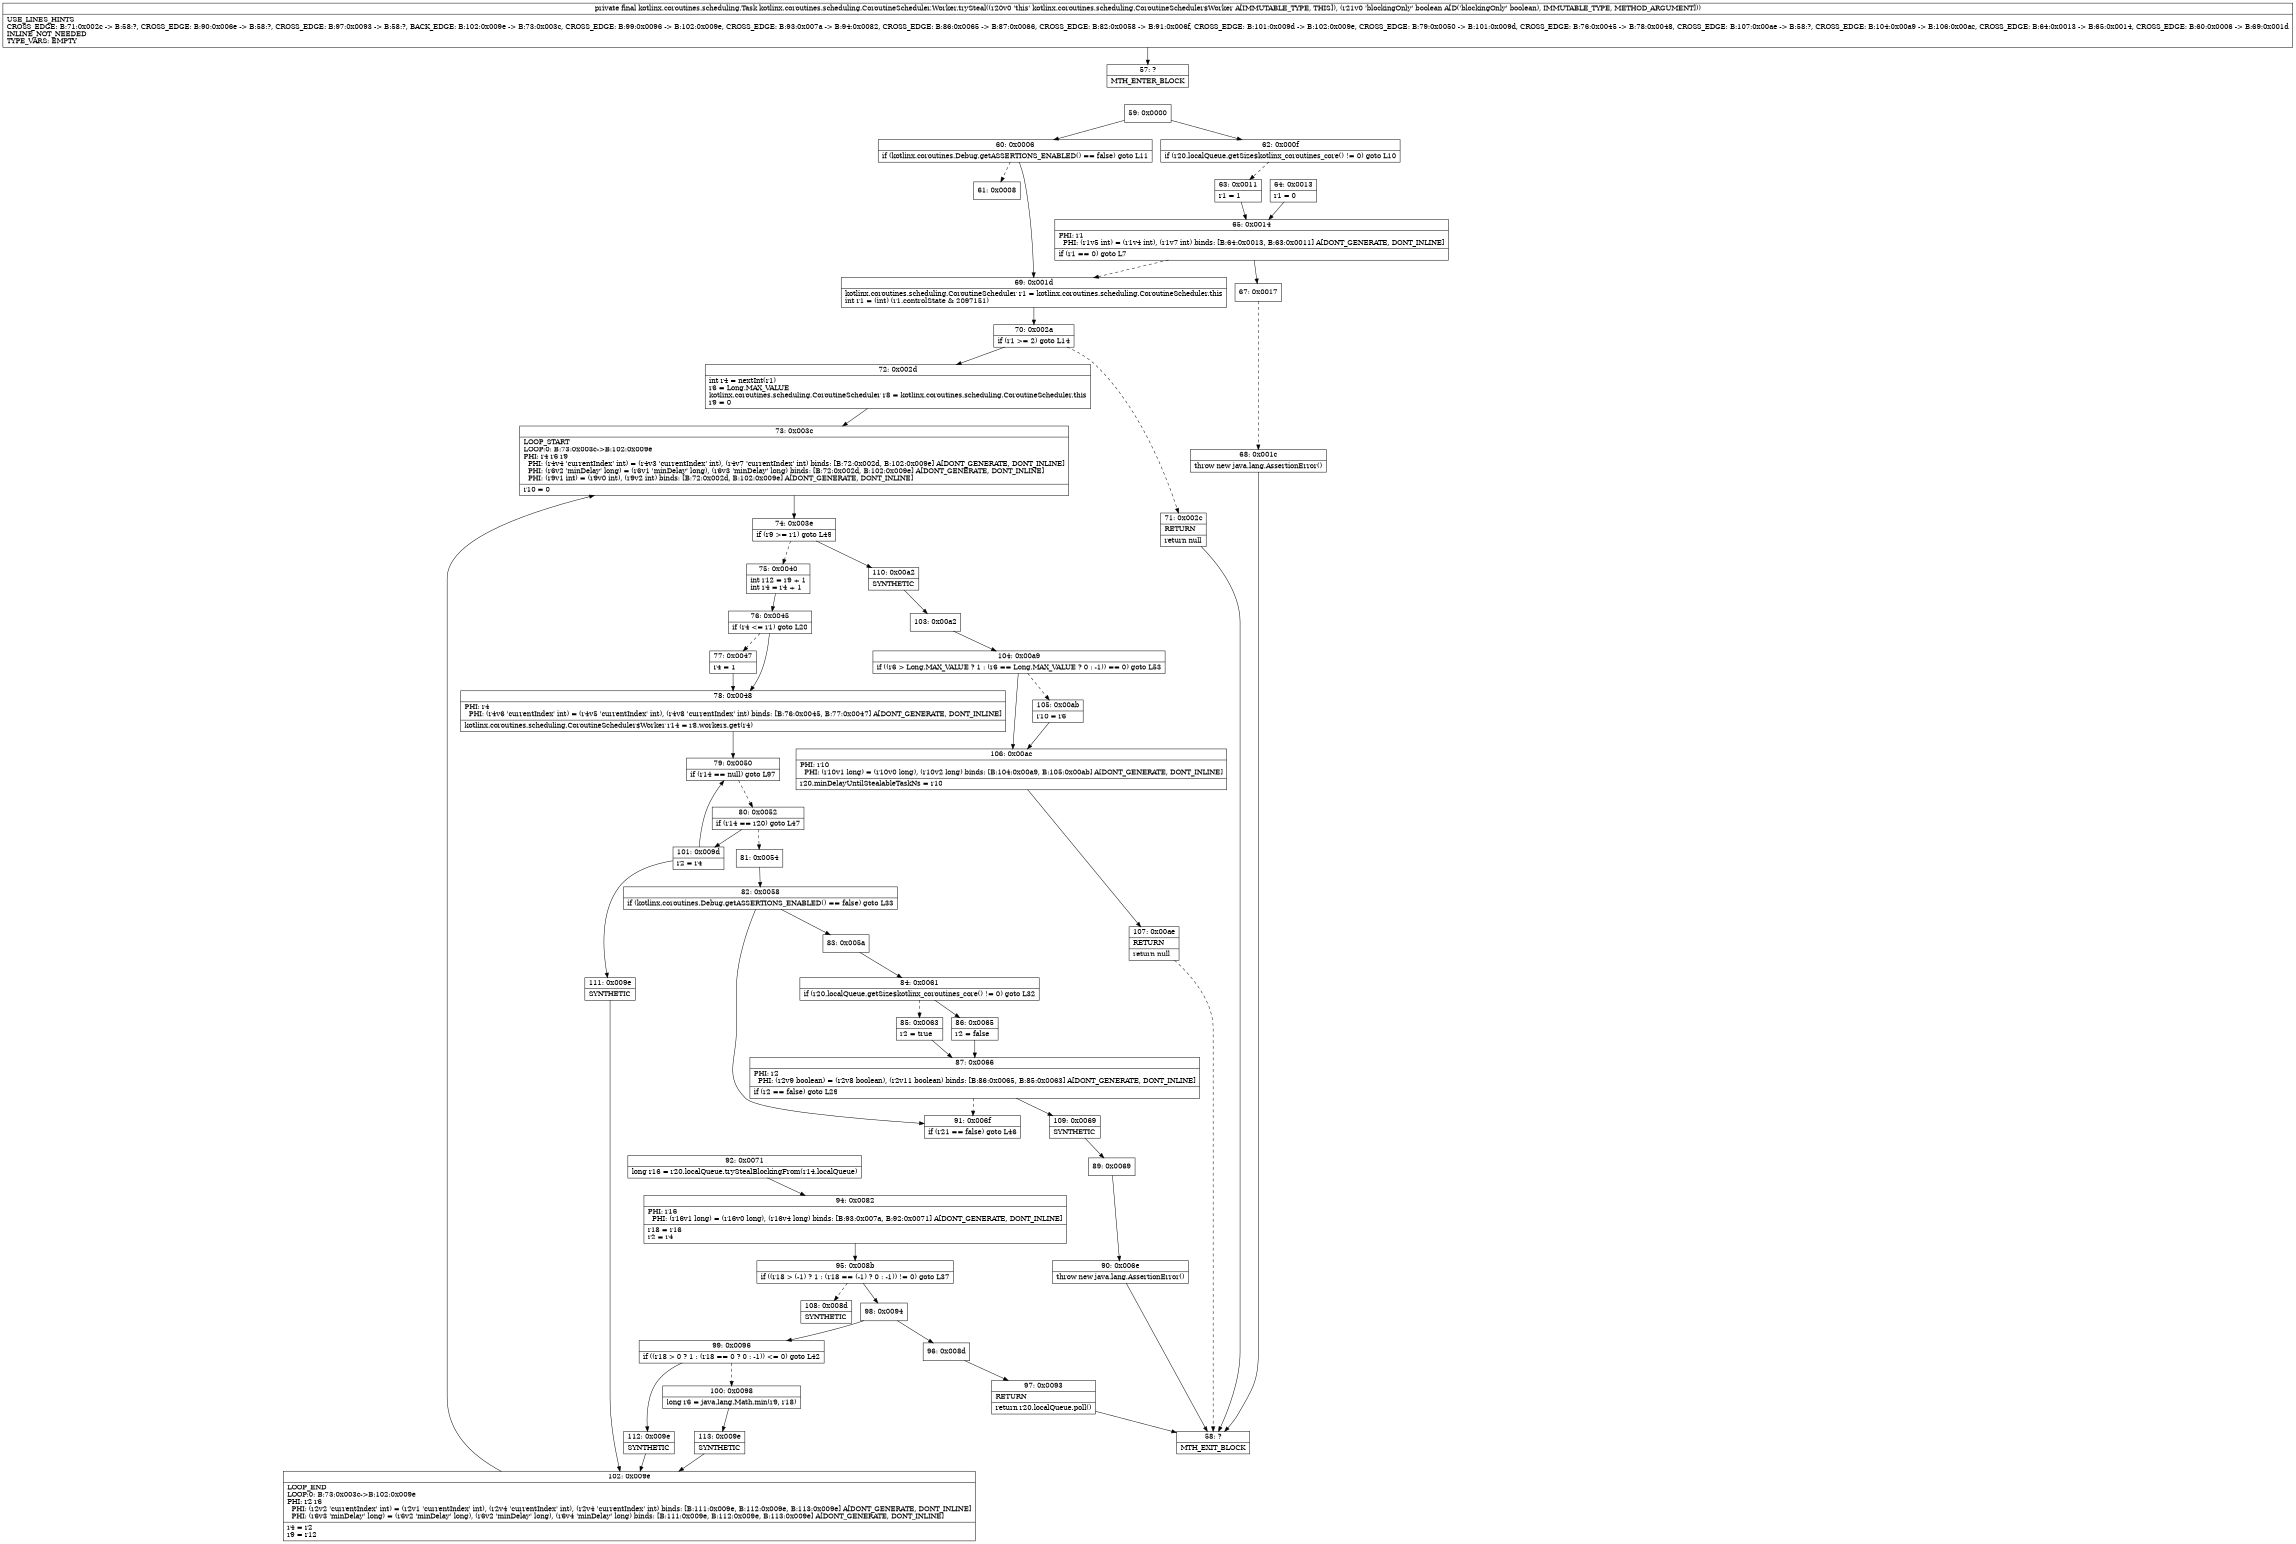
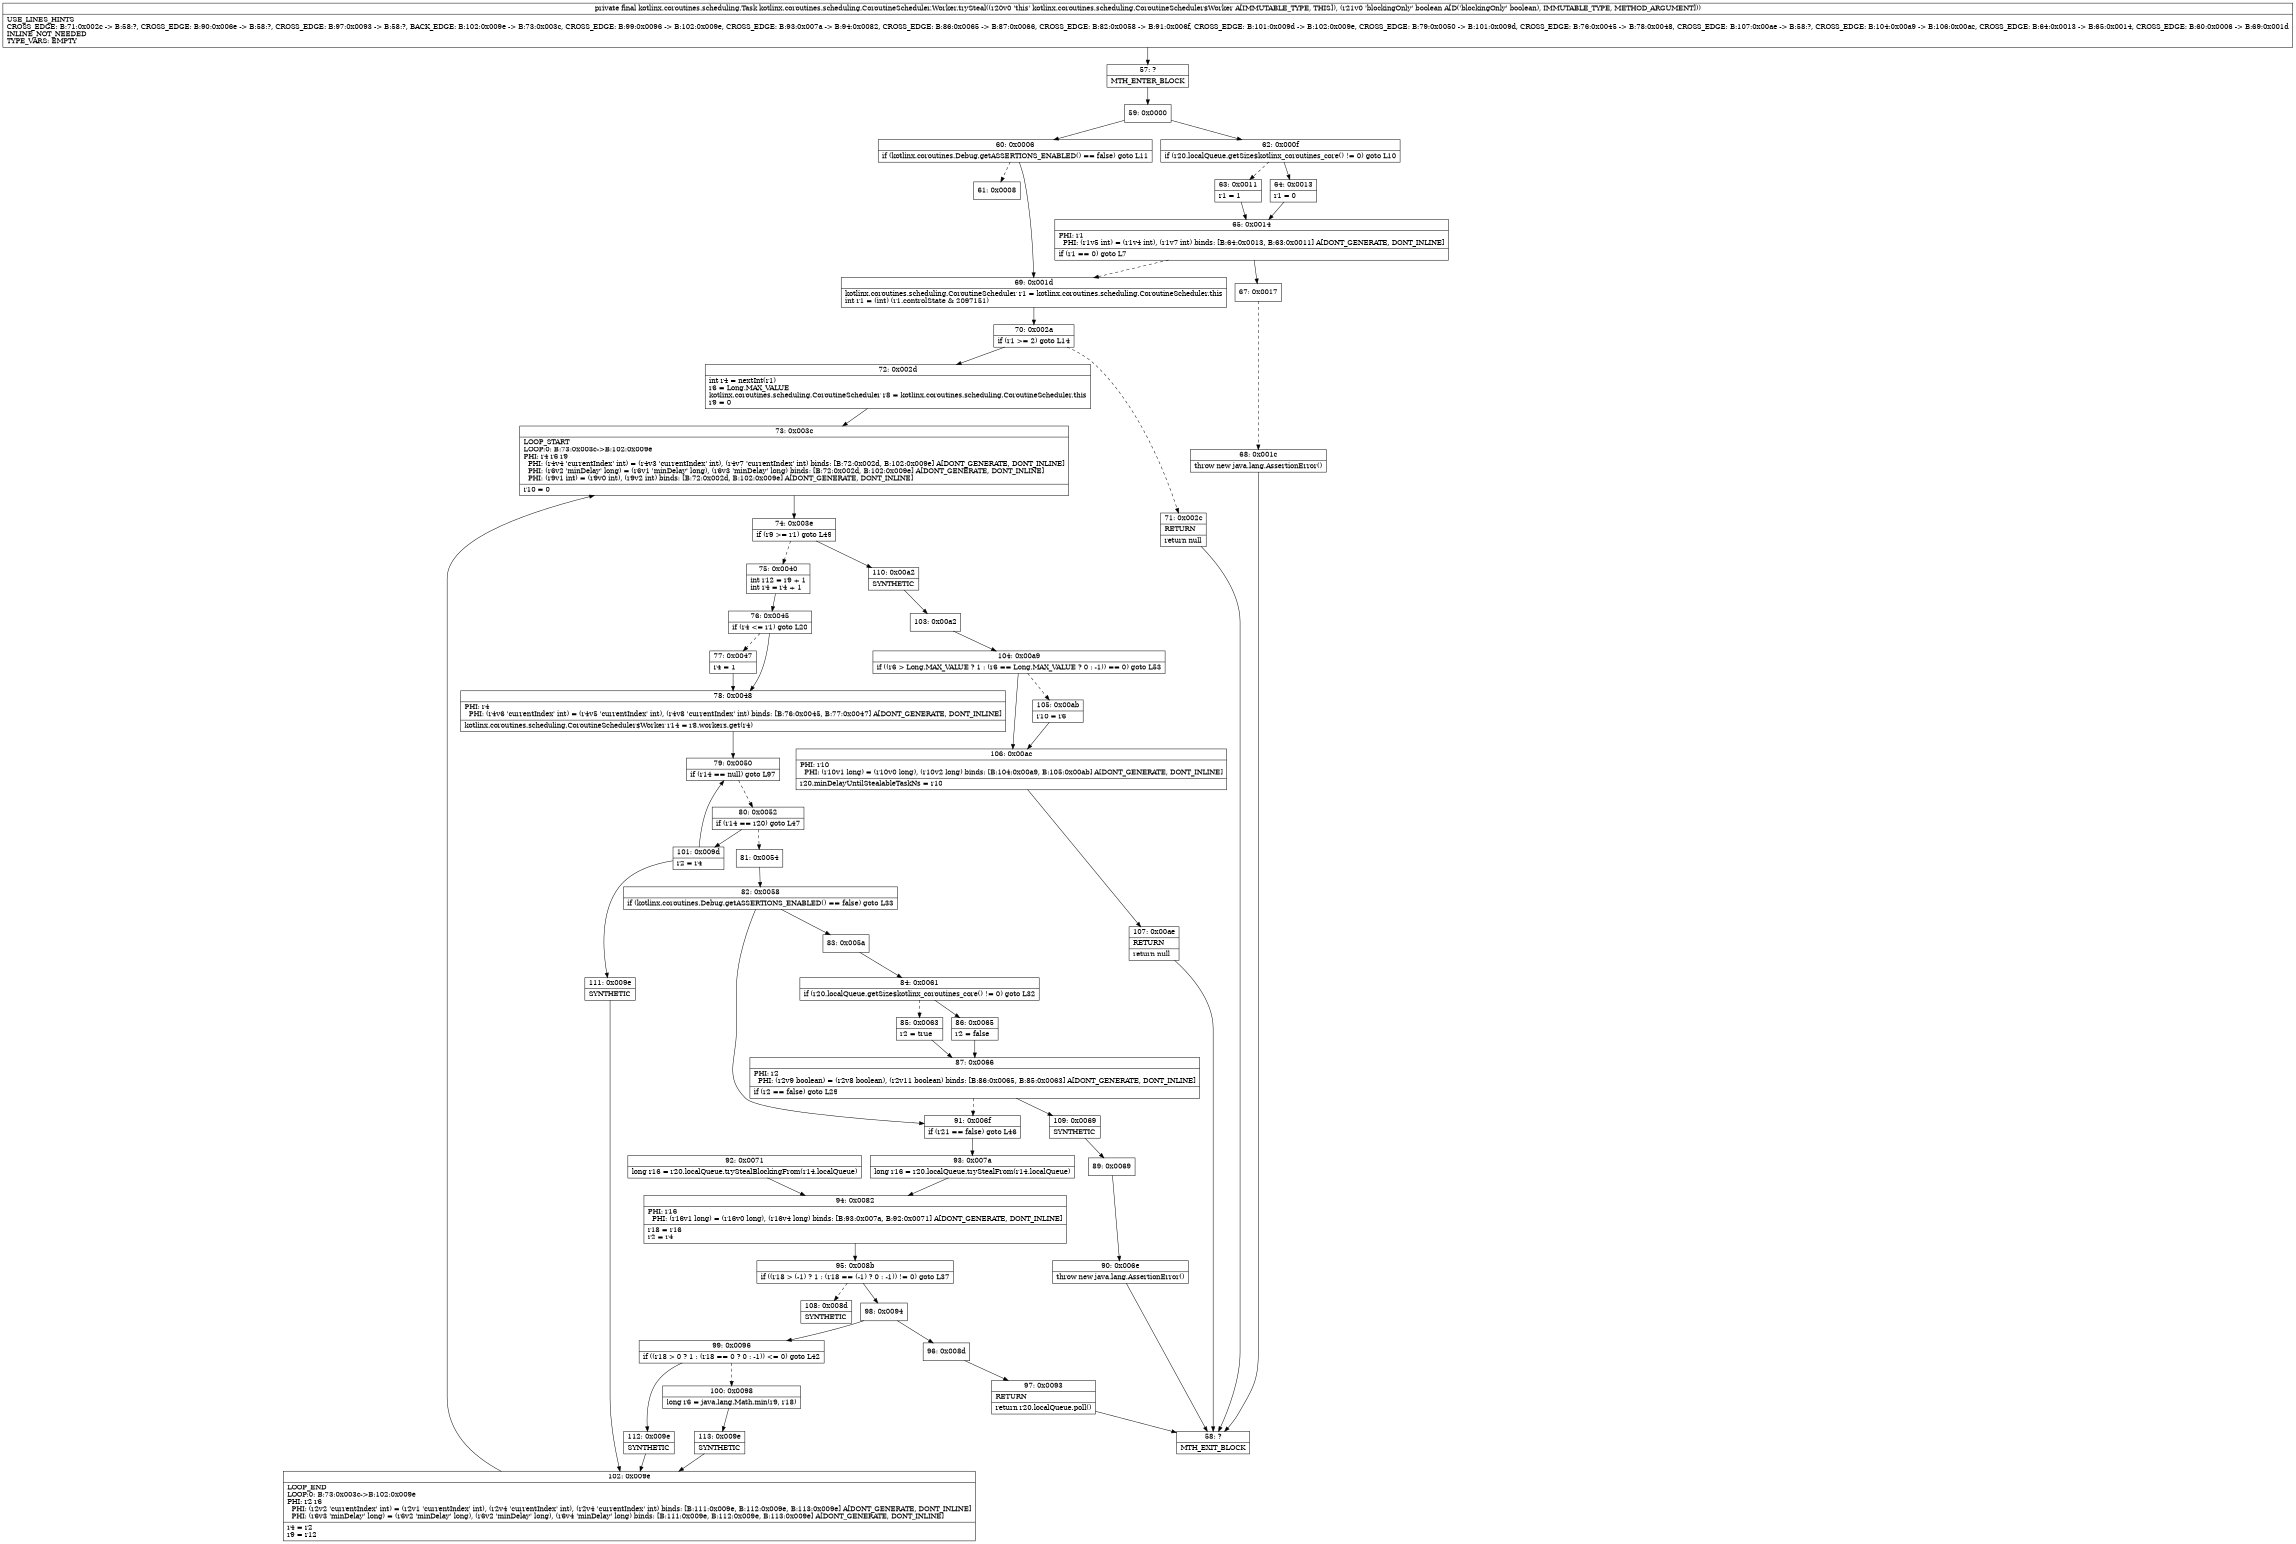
none -> (1148, 93)
none -> (1286, 169)
none -> (972, 1167)
(1213, 1187) -> (1213, 1187)
